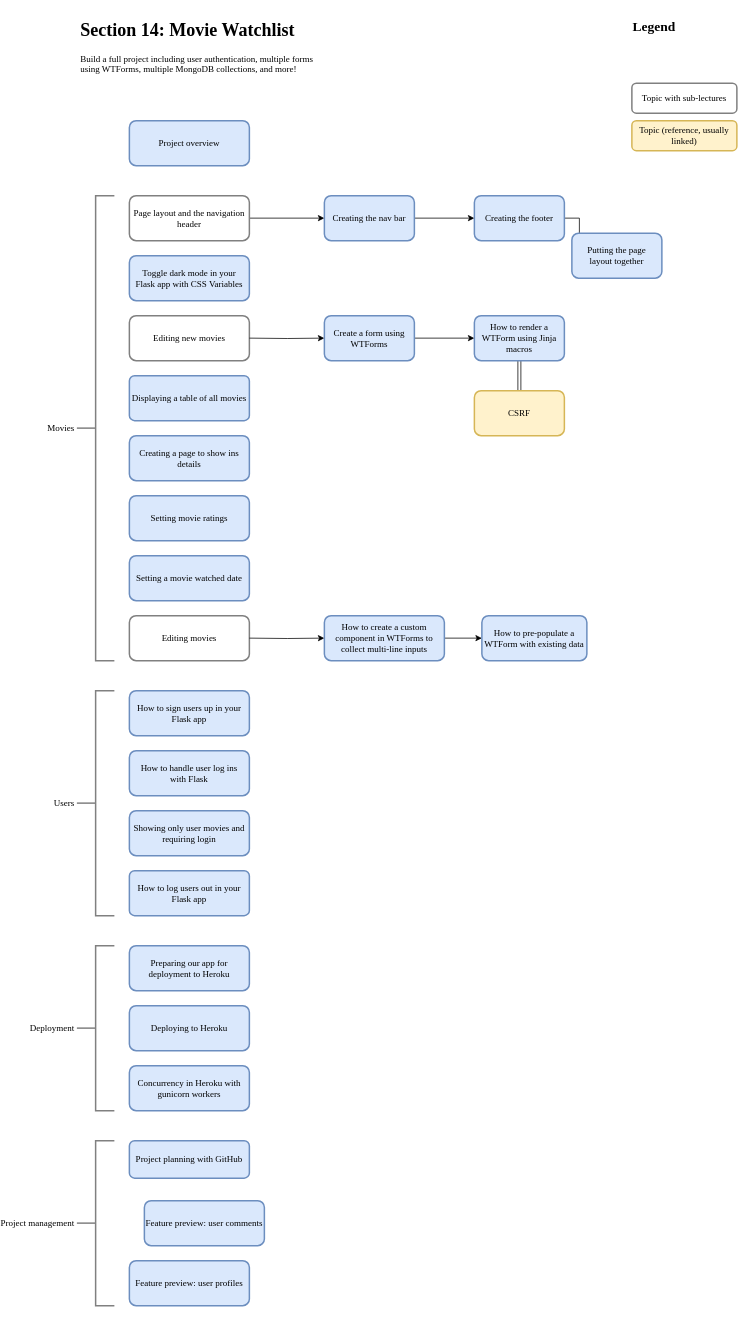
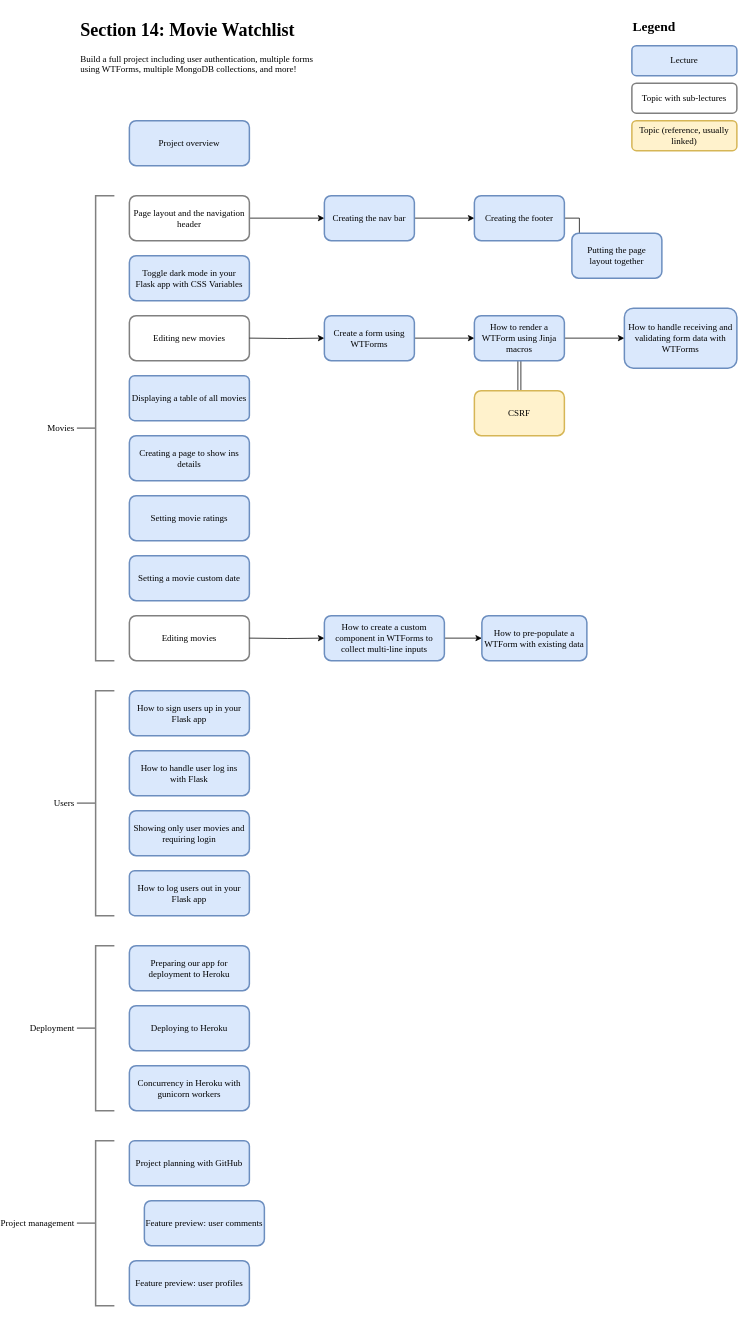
none -> (684, 60)
none -> (618, 338)
none -> (681, 338)
(189, 578) -> (189, 578)
(189, 1159) -> (189, 1163)
